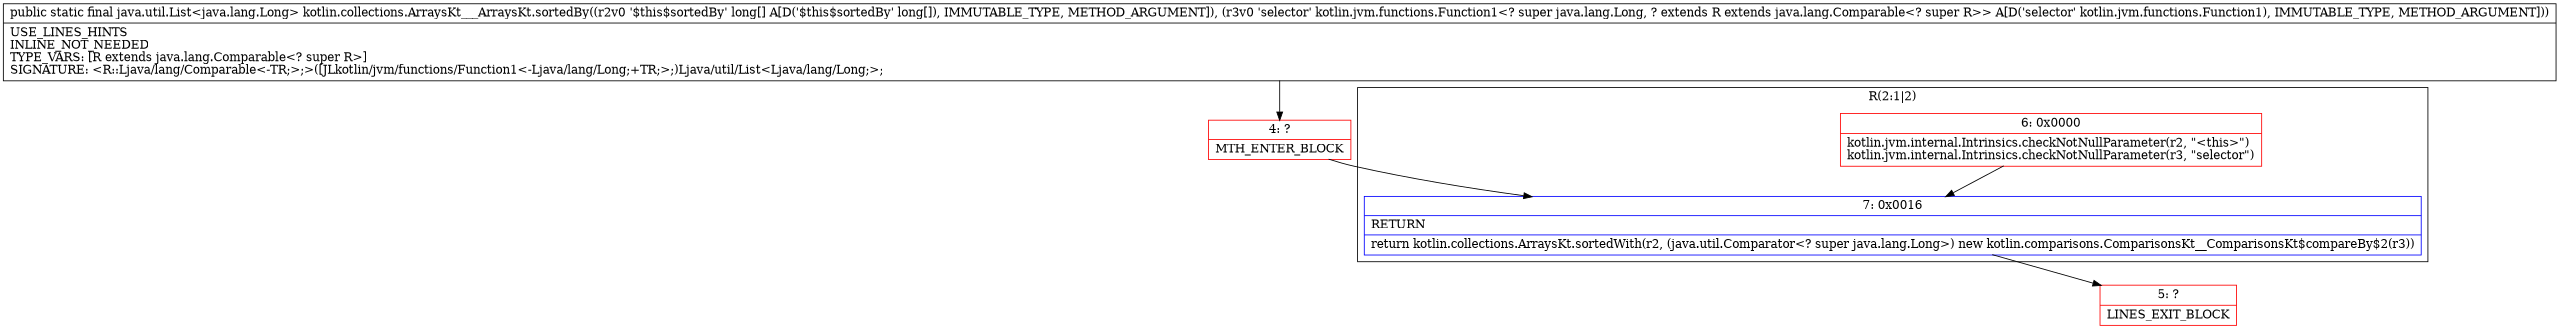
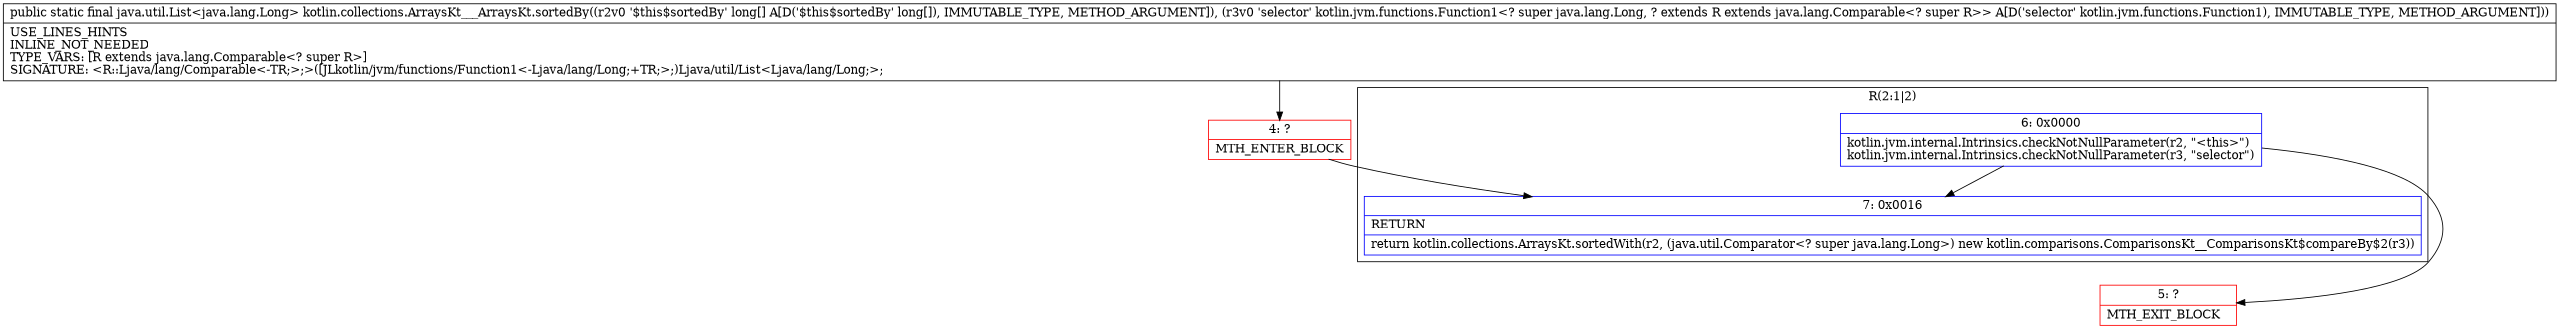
(2051, 140) -> (2051, 140)
(2043, 269) -> (2442, 236)
(2168, 315) -> (2164, 315)
